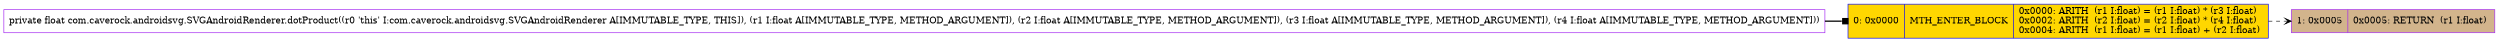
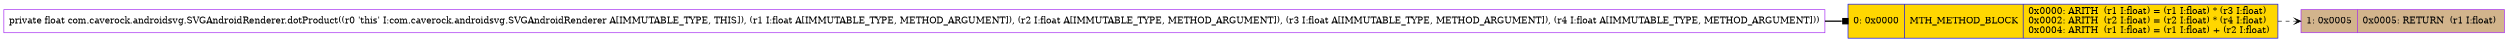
(1959, 21) -> (1964, 21)
